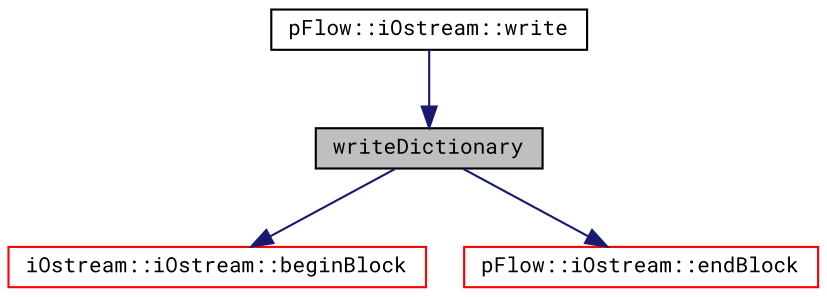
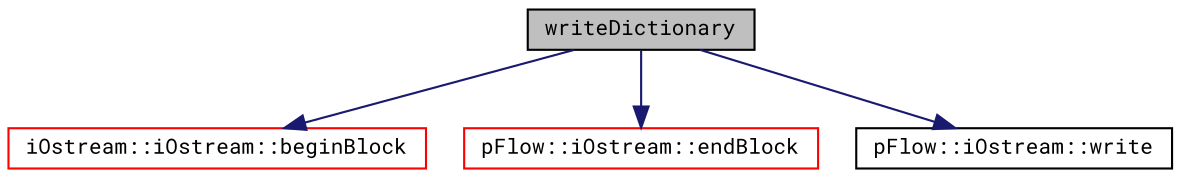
(429, 78) -> (817, 86)
